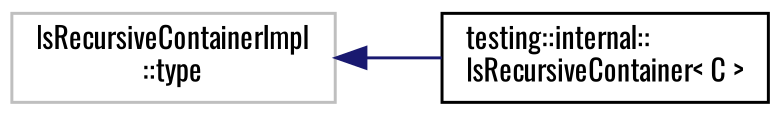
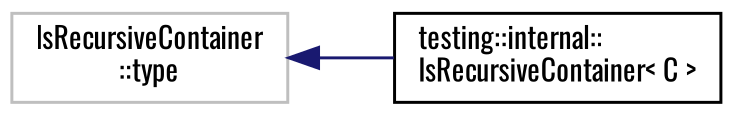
(174, 58) -> (150, 58)
